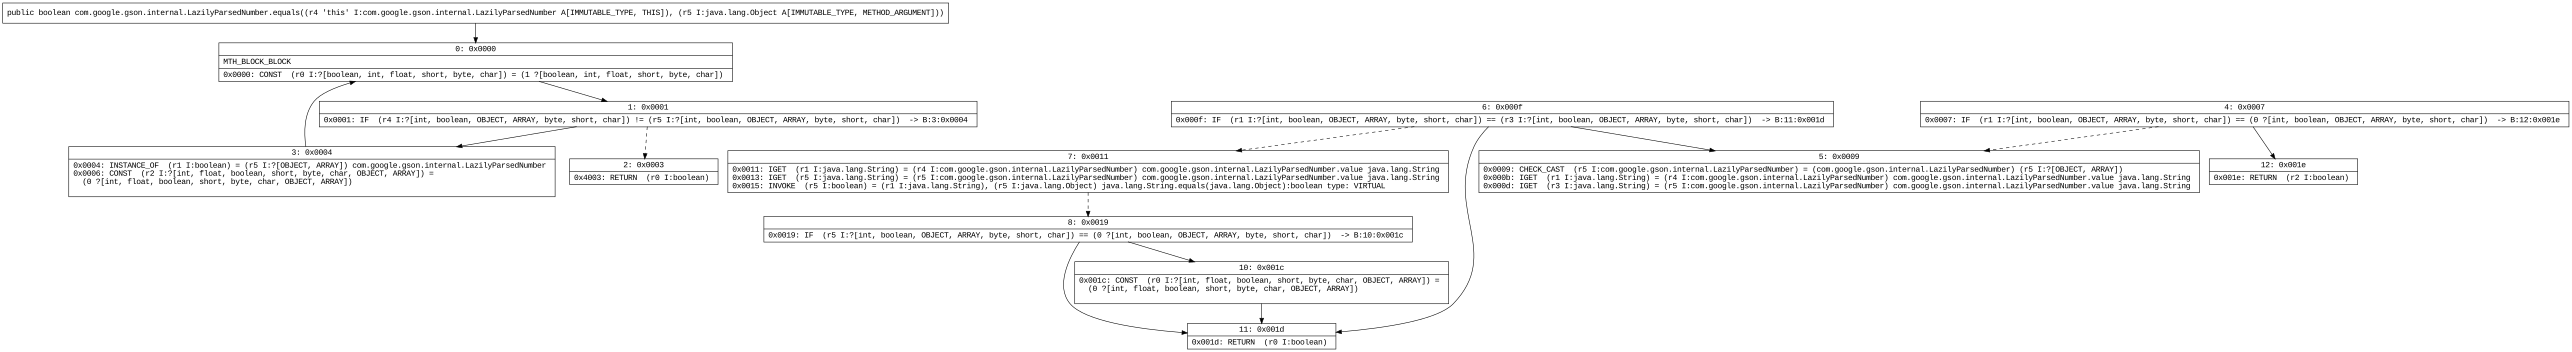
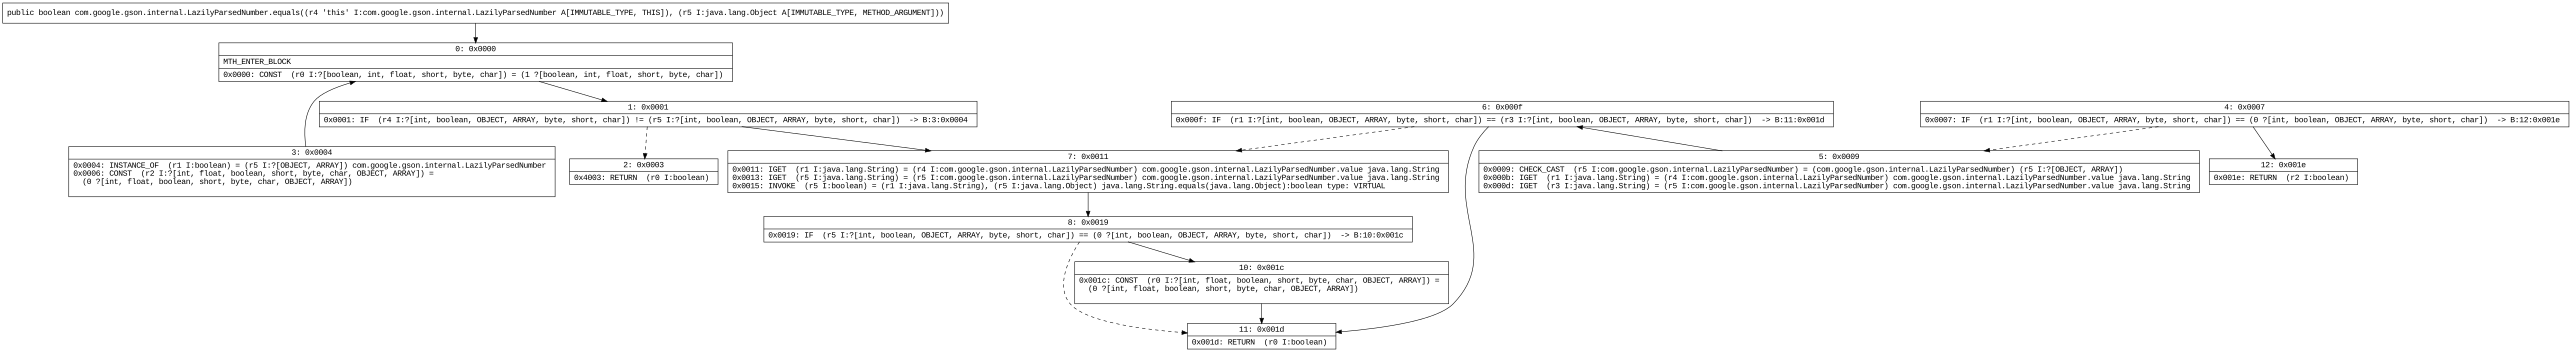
(257, 62) -> (257, 62)
(519, 136) -> (833, 138)
(1640, 138) -> (1653, 139)
(1088, 202) -> (1088, 202)
(1092, 317) -> (1092, 317)
